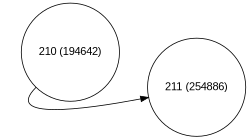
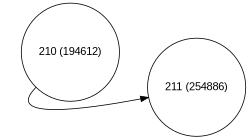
(70, 52) -> (70, 52)
